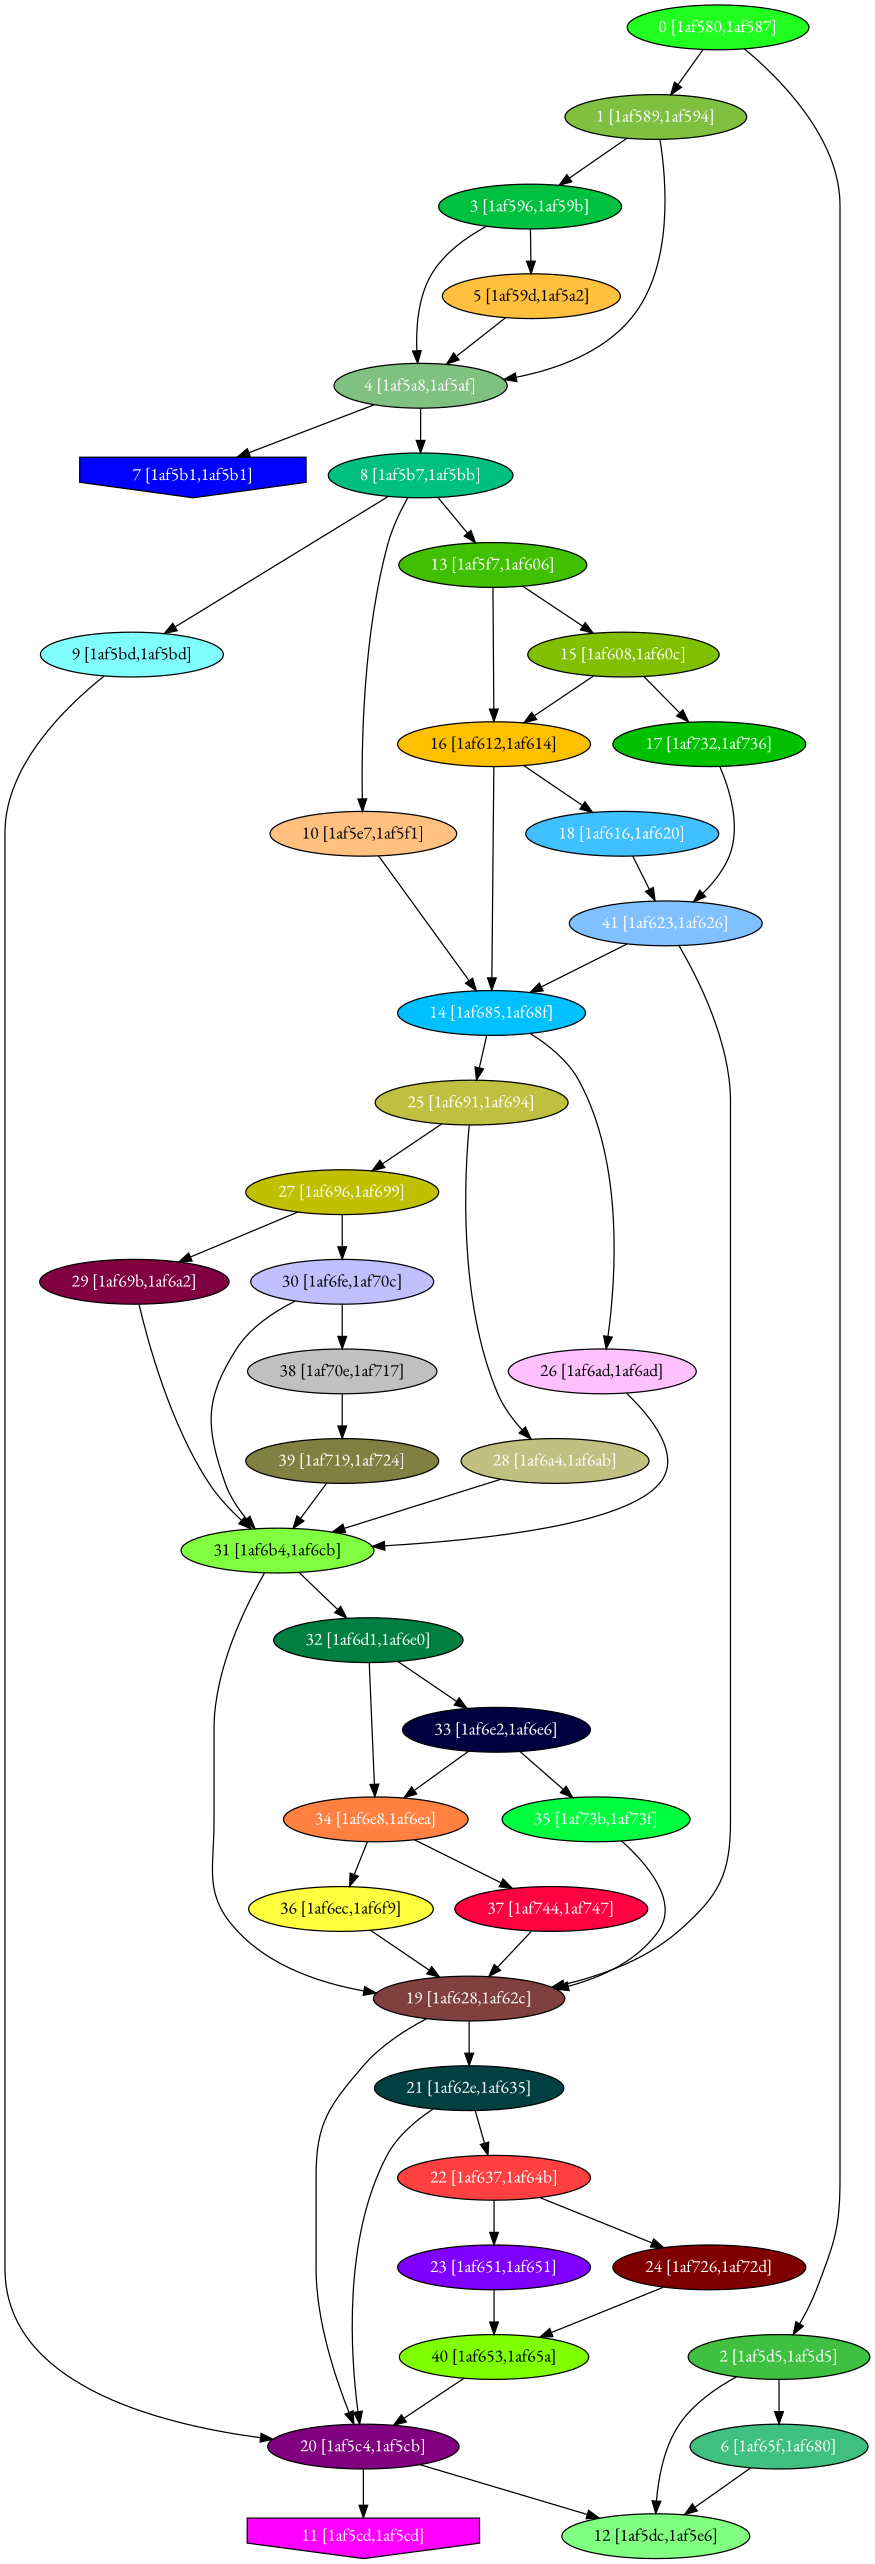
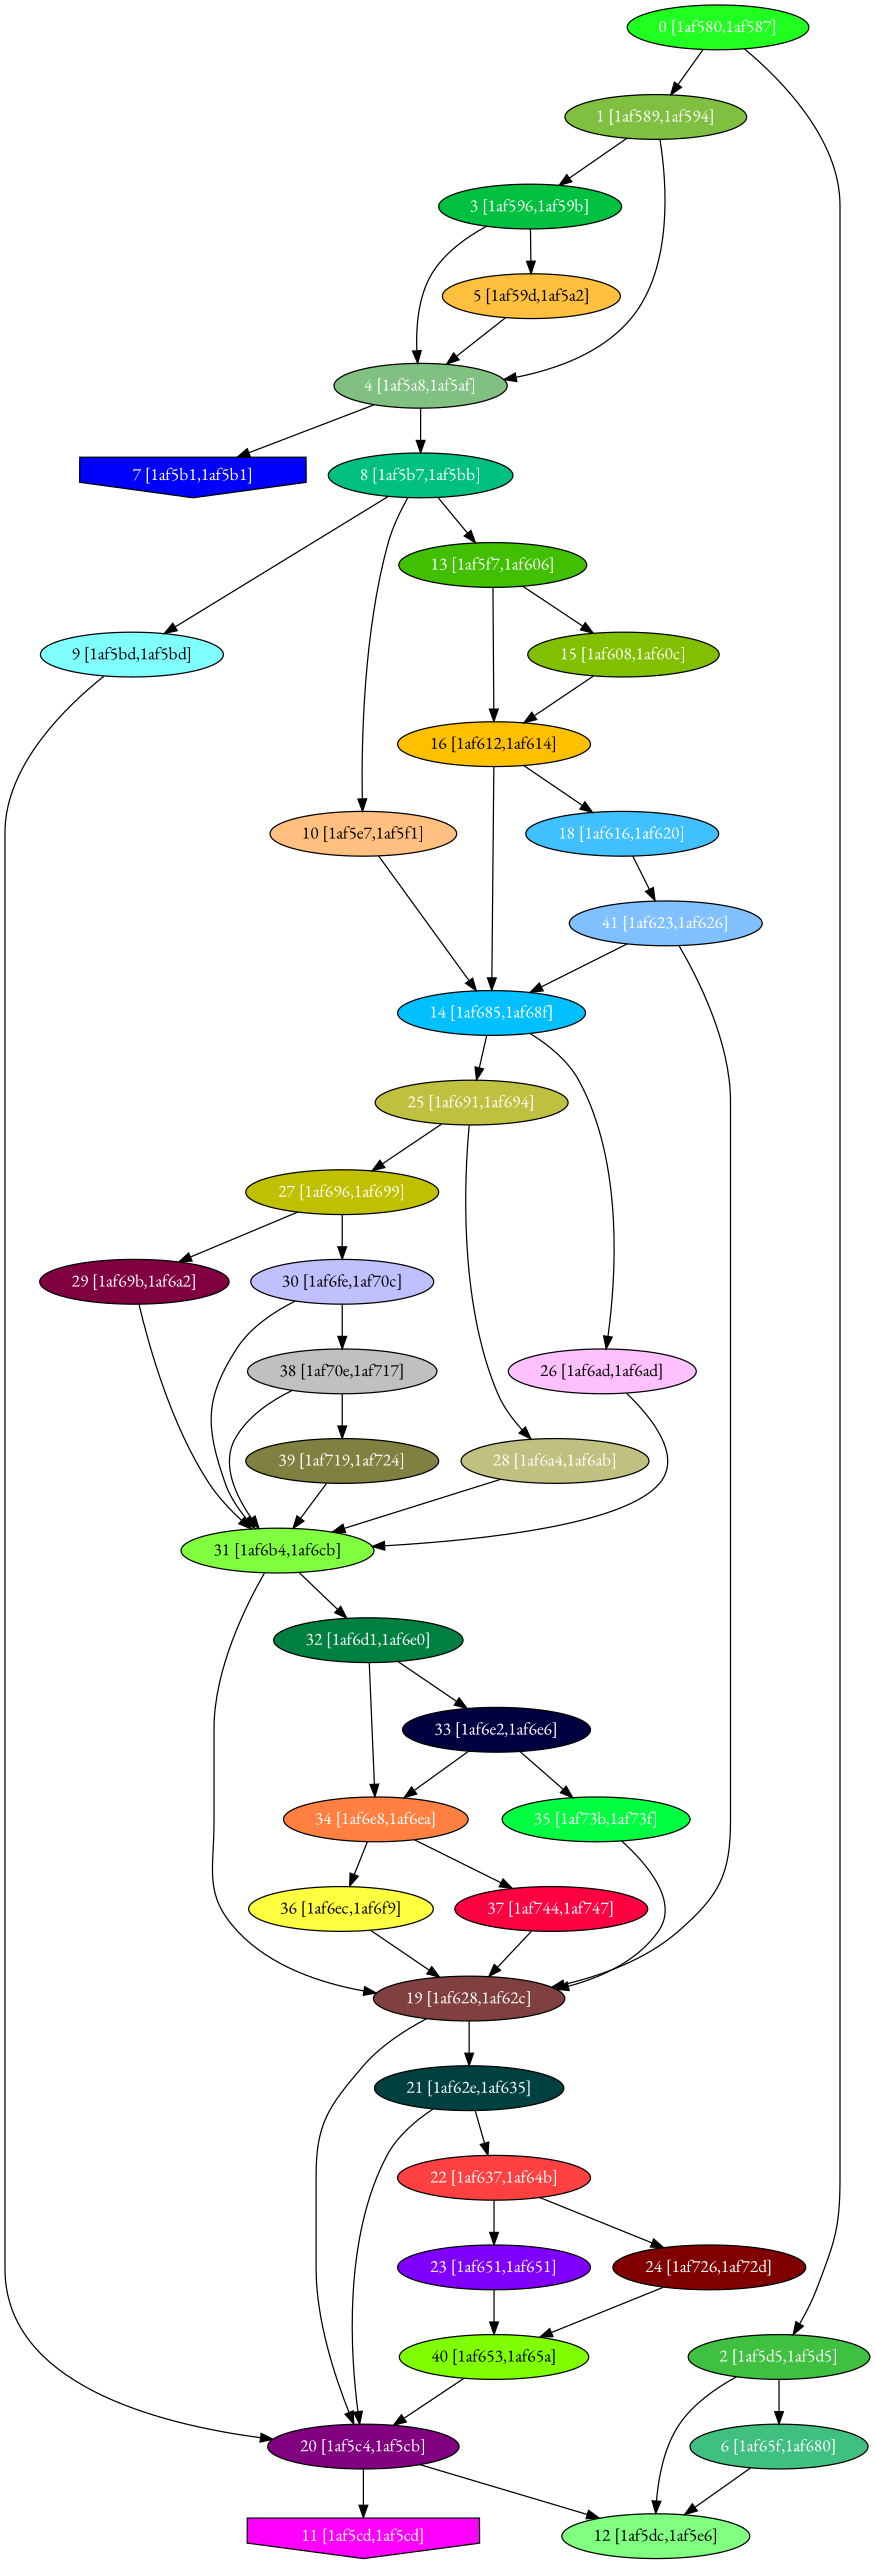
(709, 744) -> none
none -> (233, 1443)
